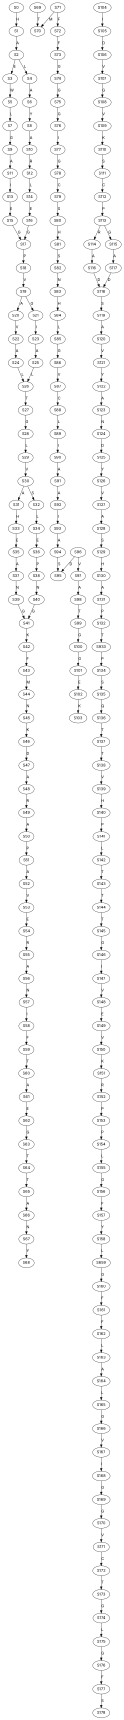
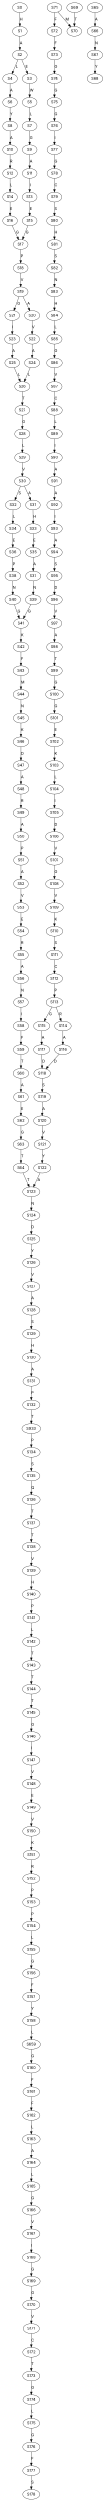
(69, 563) -> (54, 587)
none -> (54, 776)
(26, 1179) -> (26, 1179)
